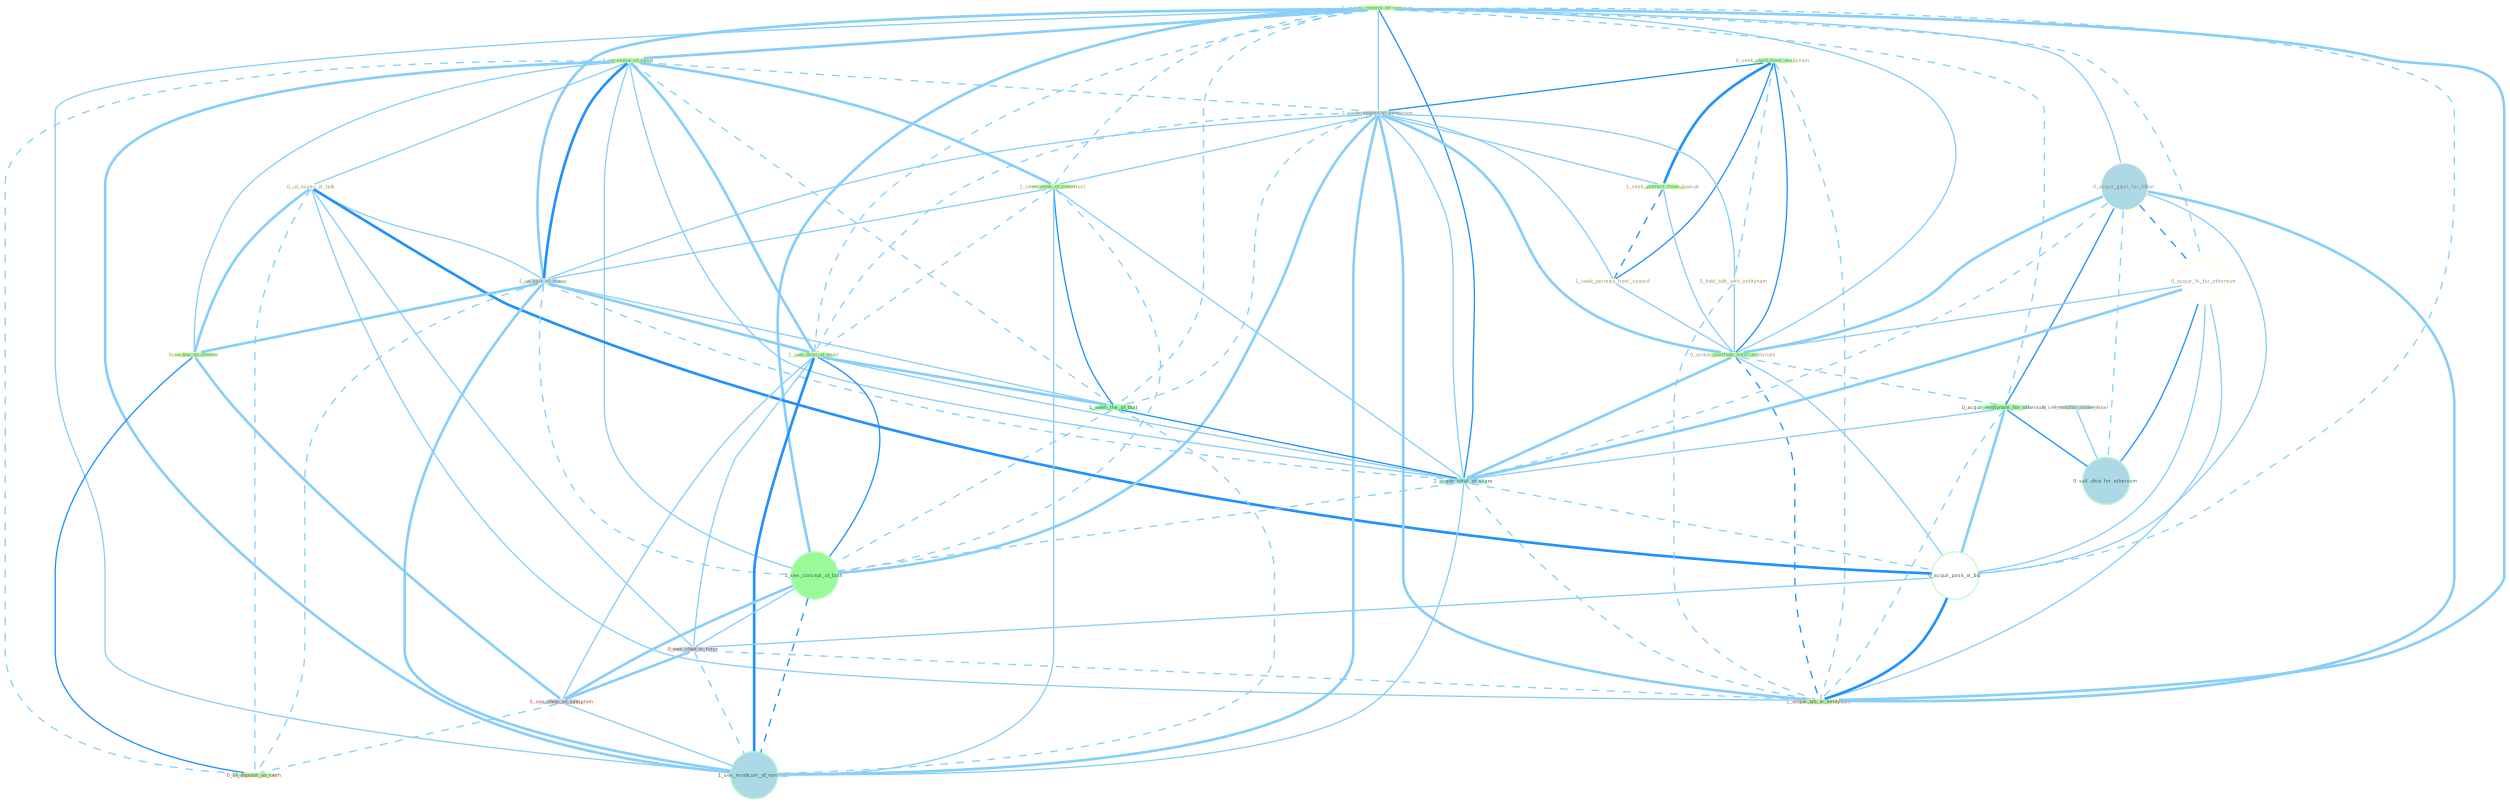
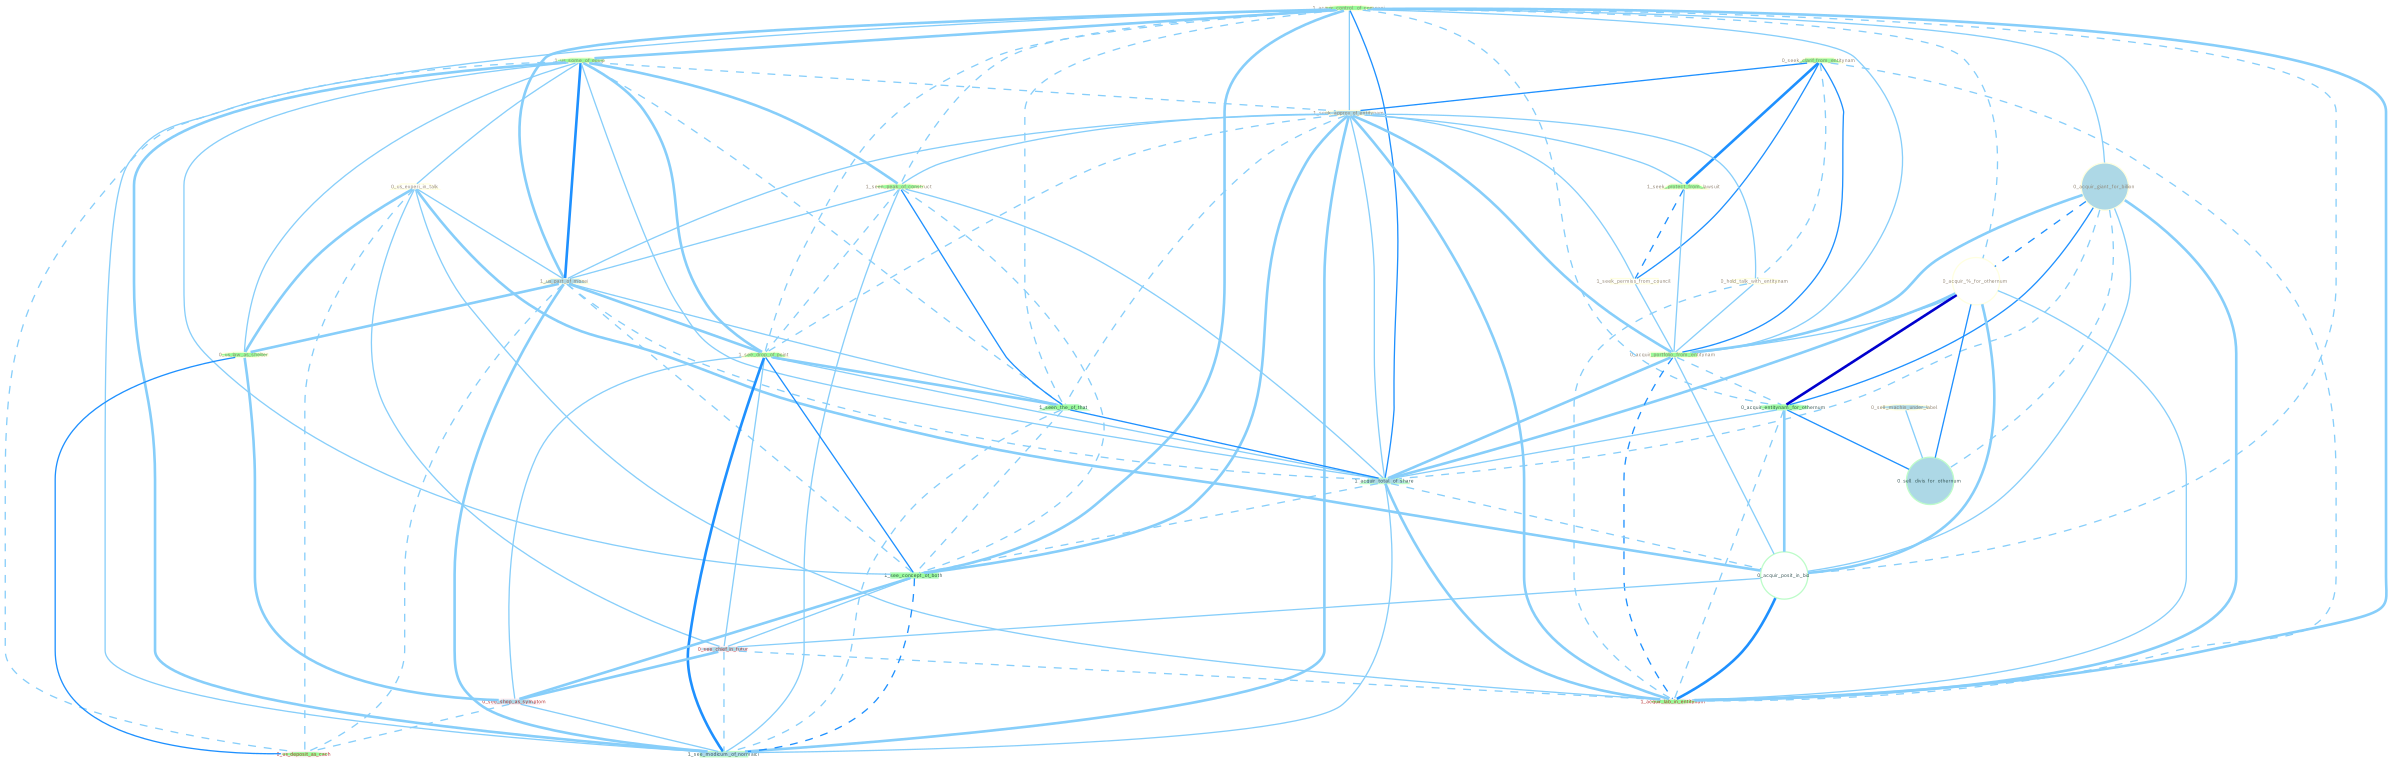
none -> (1872, 350)
(1180, 491) -> (1056, 460)
(2153, 491) -> (1973, 491)
(815, 575) -> (914, 575)
(1616, 627) -> (1488, 637)
(754, 775) -> (724, 754)
